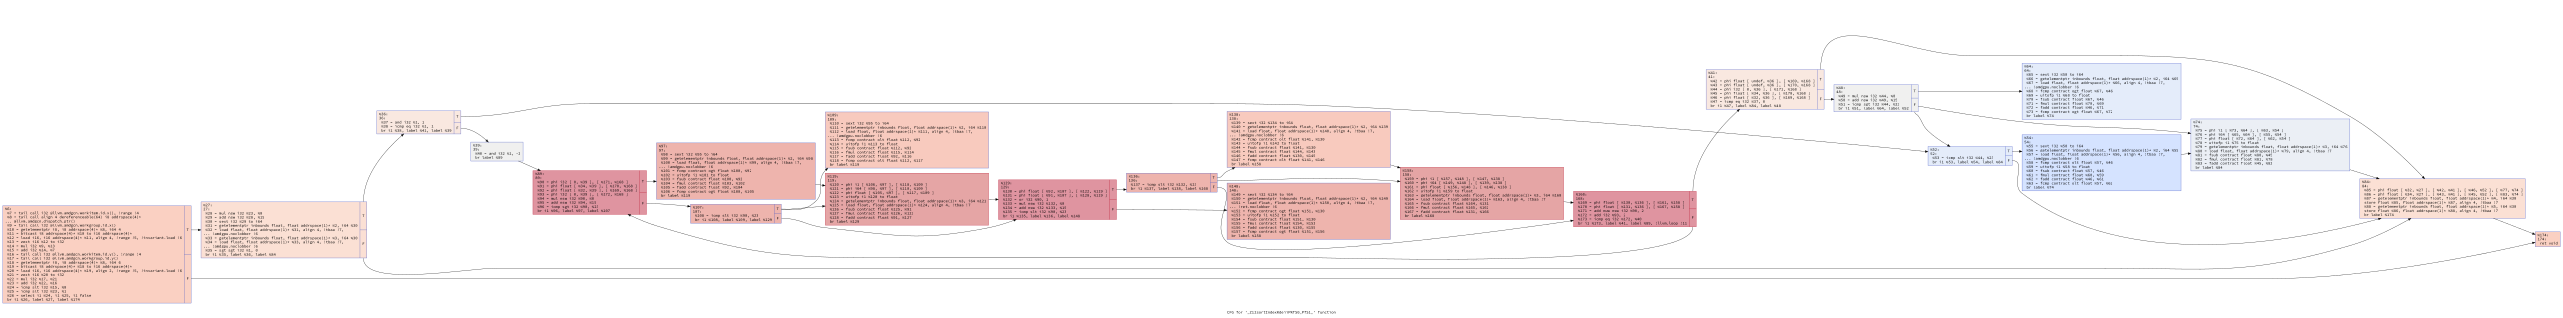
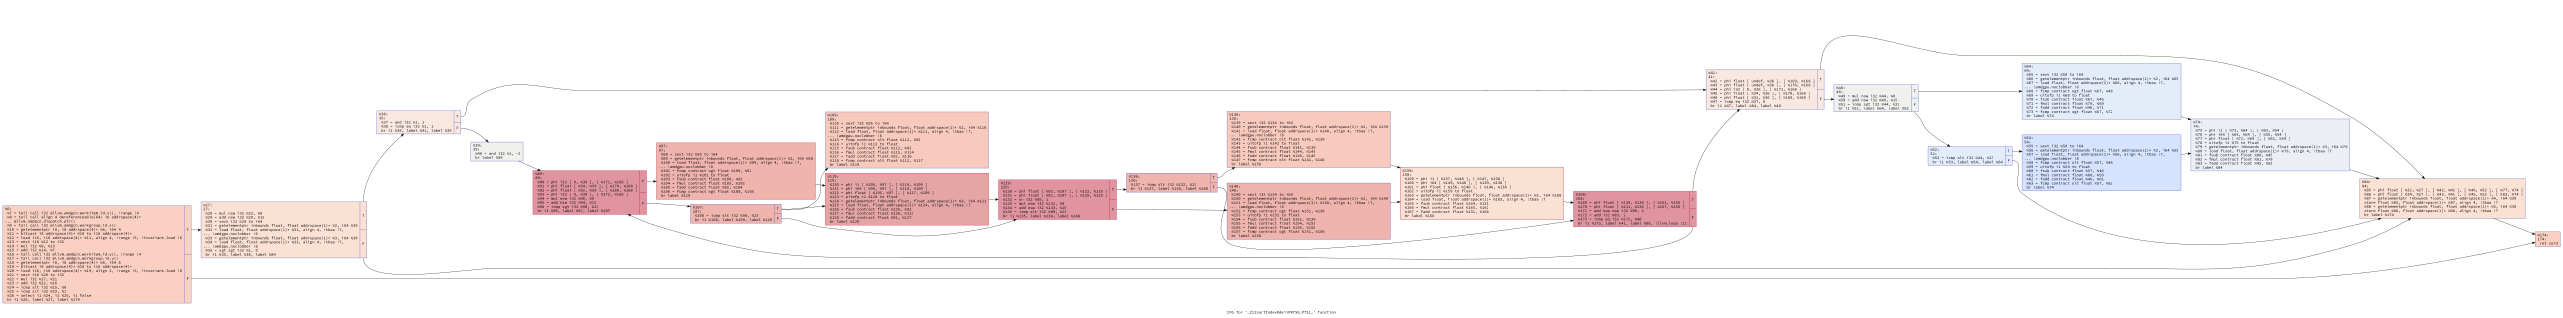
(1194, 104) -> (1075, 91)
(2053, 125) -> (2185, 118)
(736, 171) -> (736, 171)
(1307, 178) -> (1394, 202)
(1482, 193) -> (1482, 193)
(1253, 207) -> (1257, 207)
